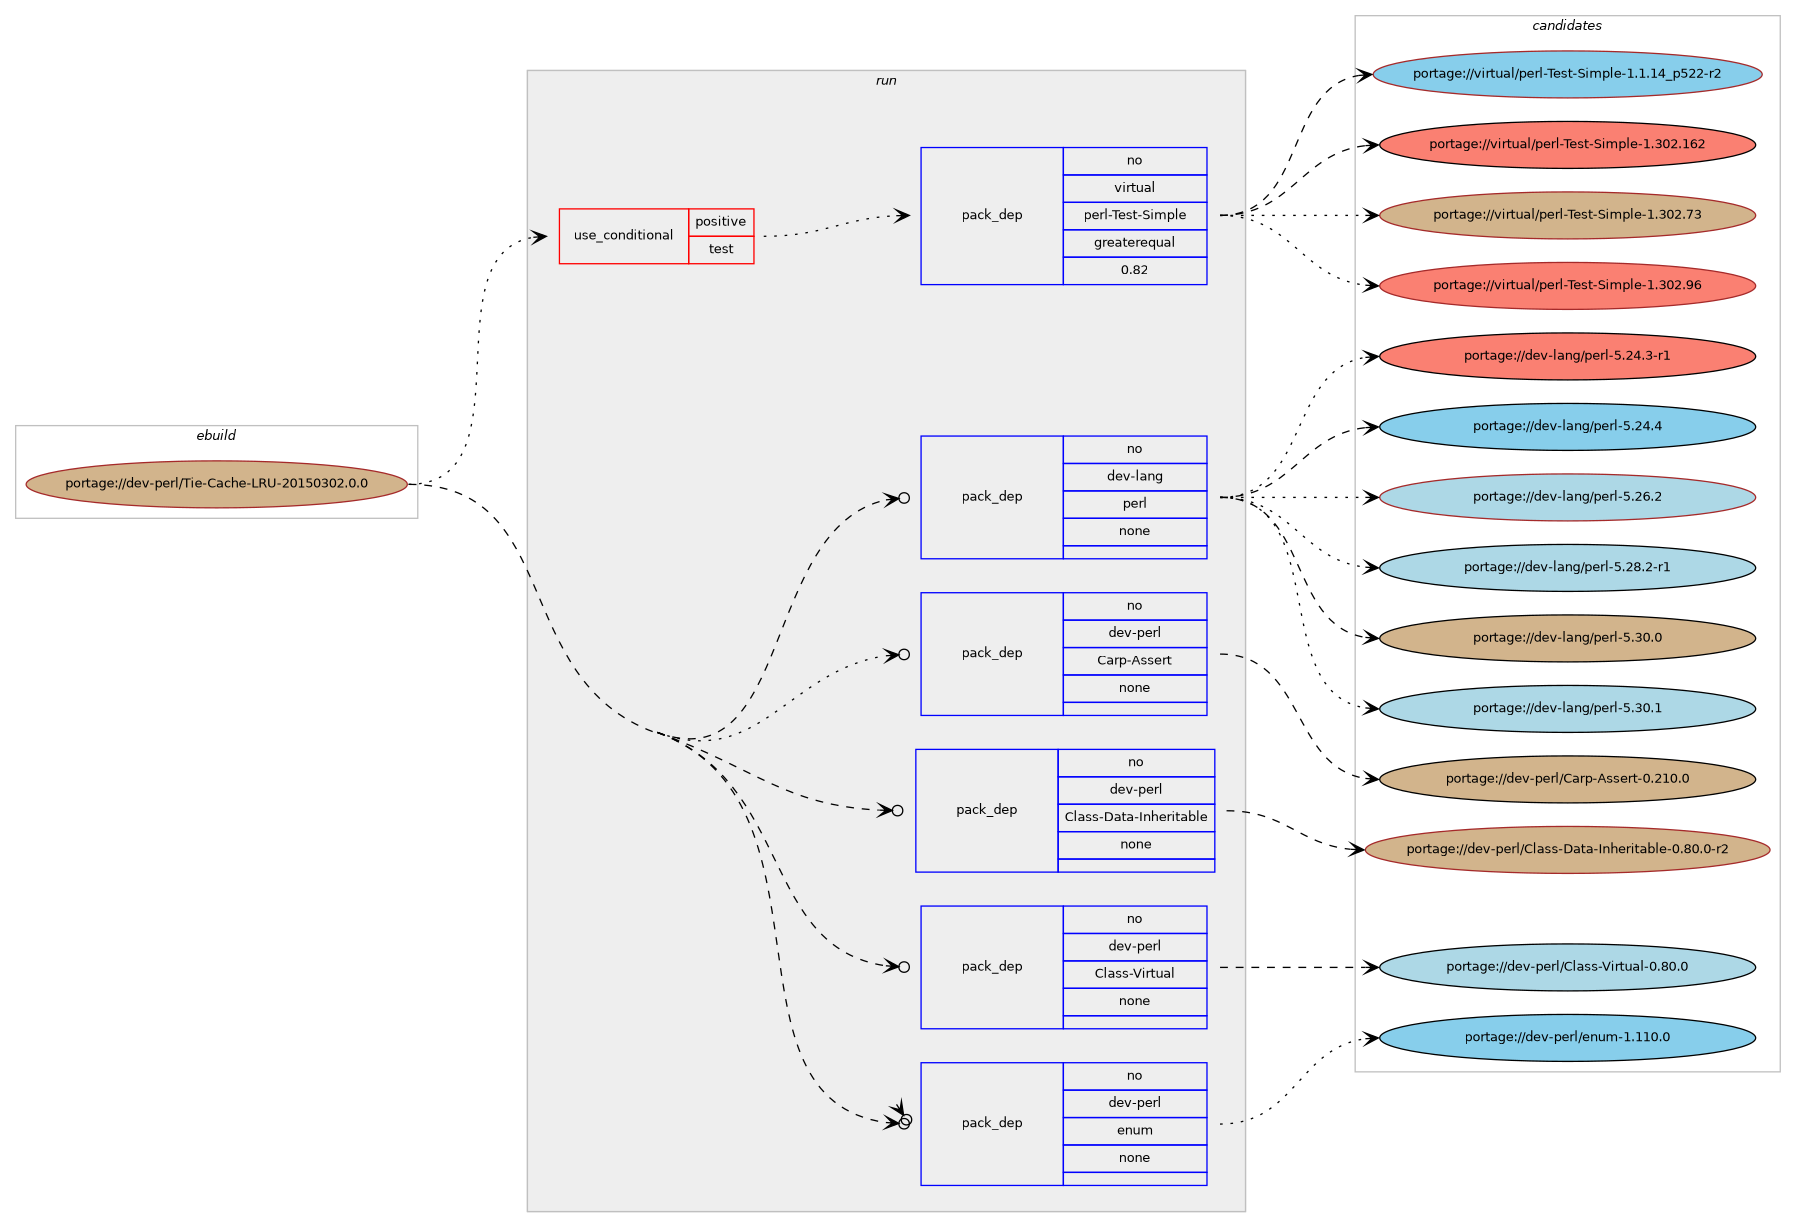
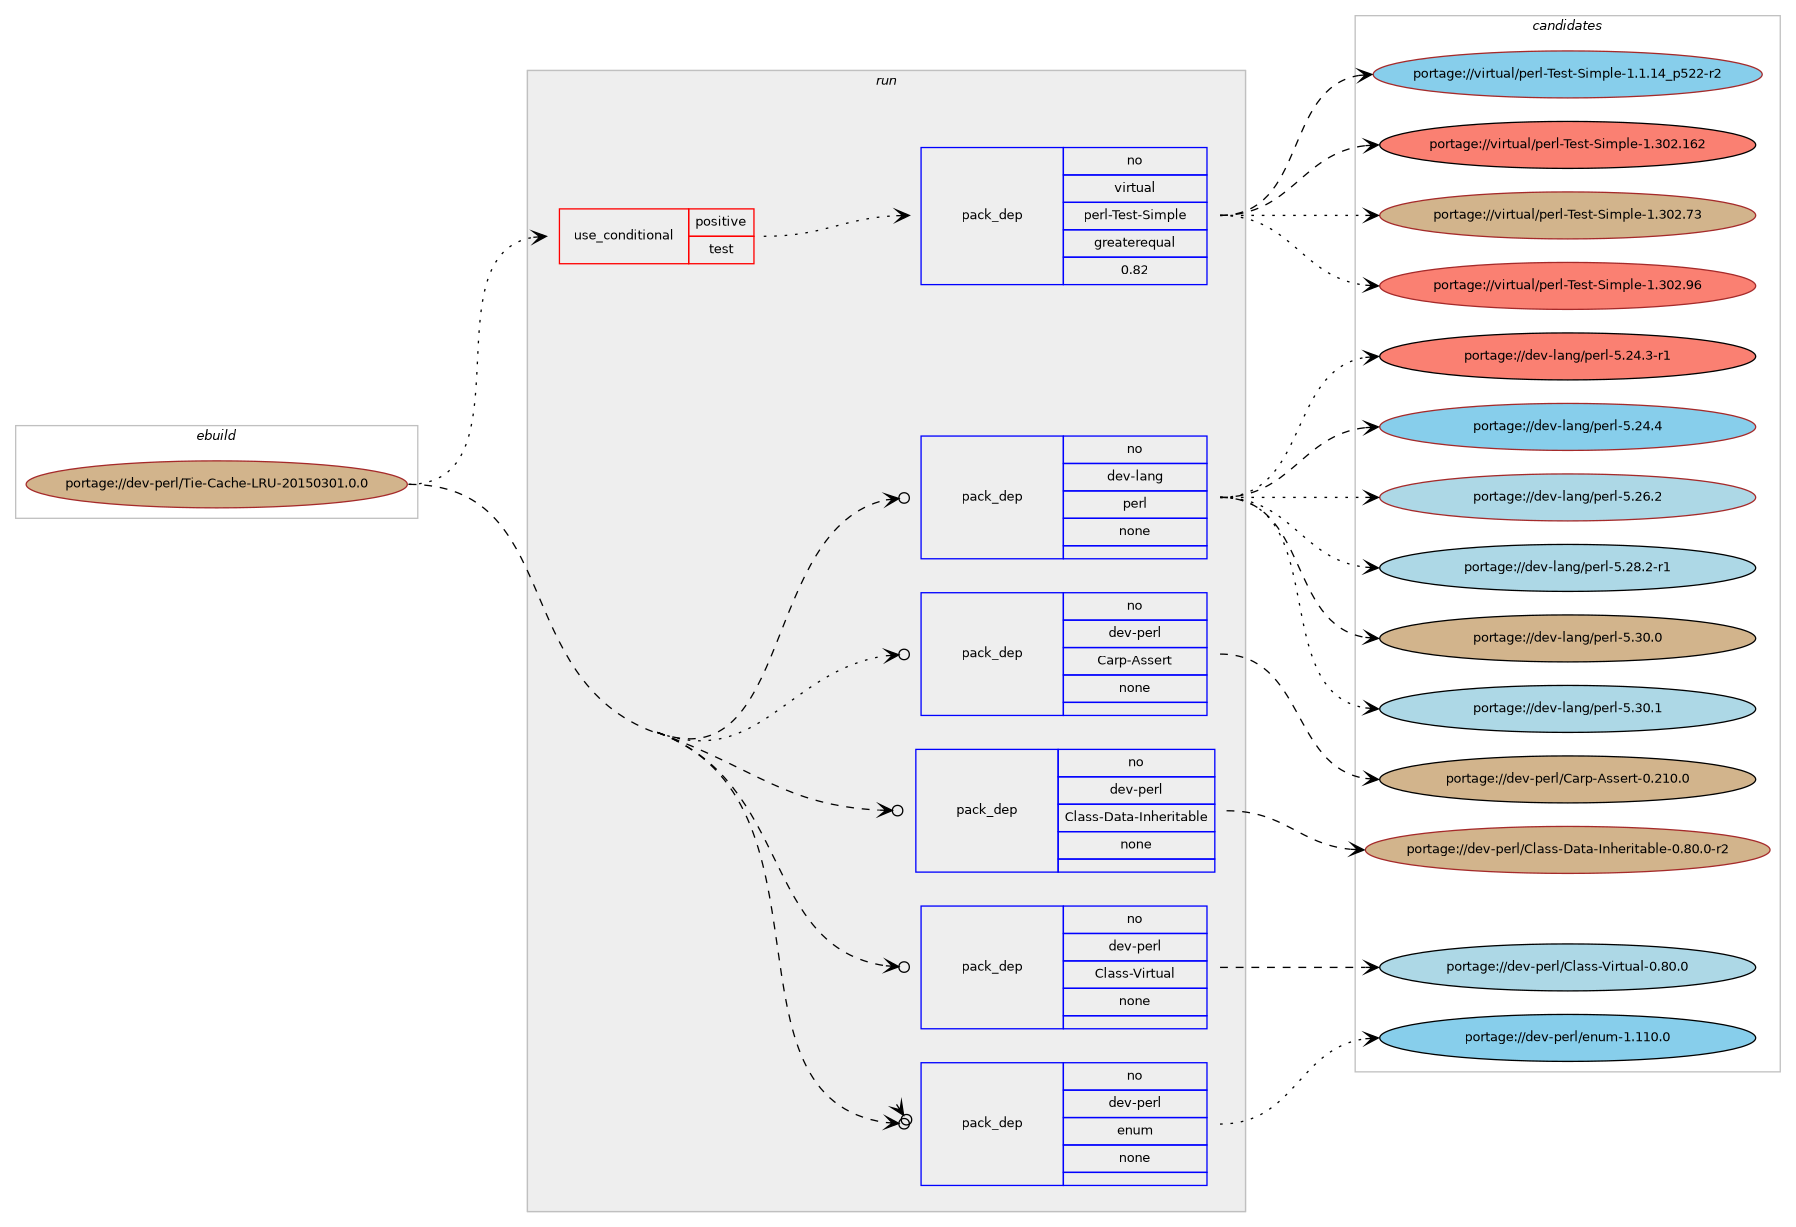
(1568, 427) -> (1568, 427)
(217, 484) -> (217, 484)
